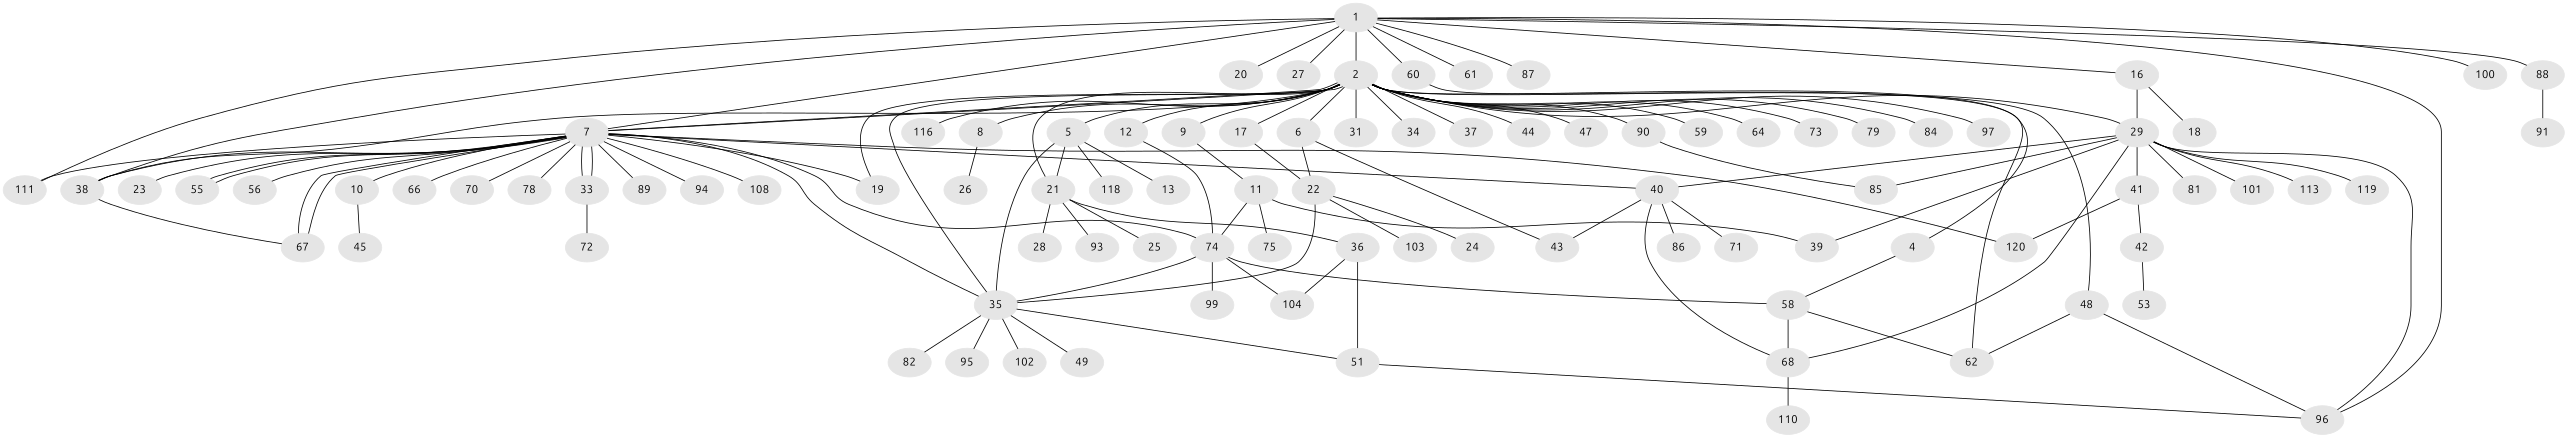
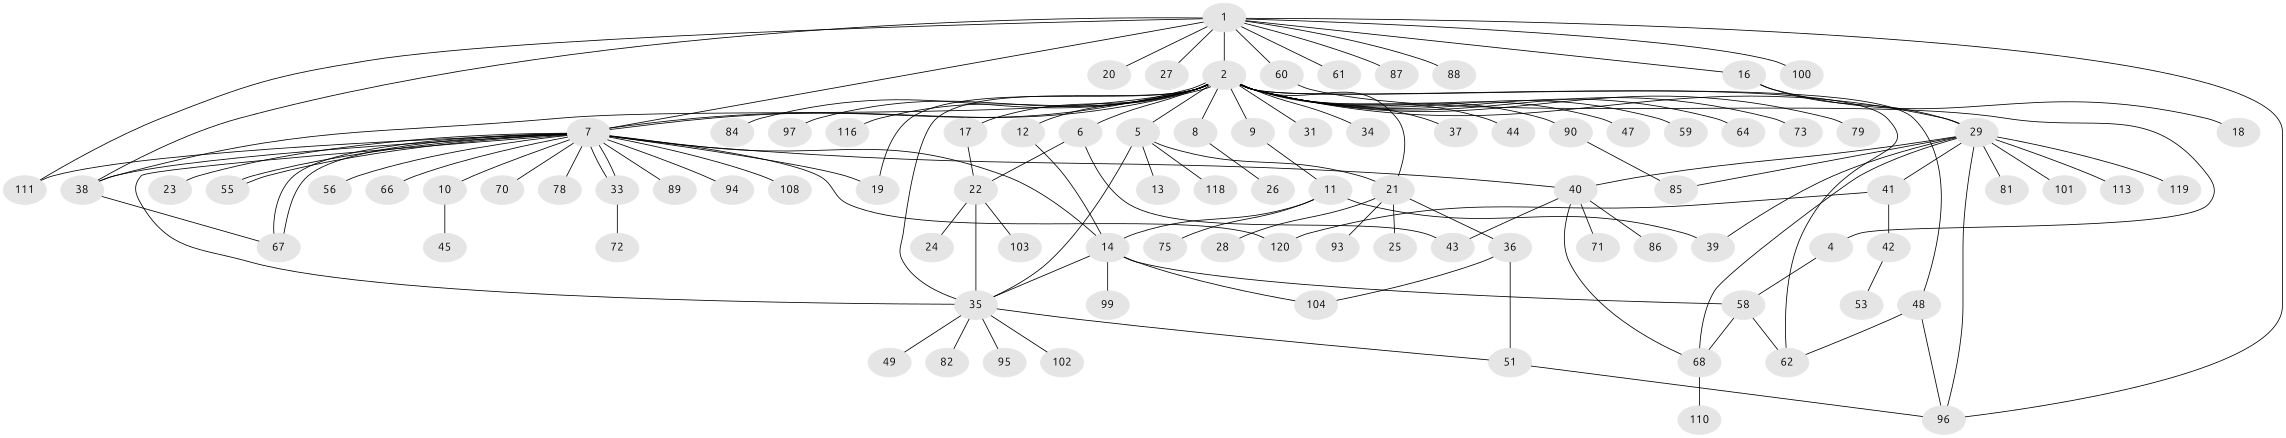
(2543, 133) -> none
(1212, 248) -> (1108, 248)
